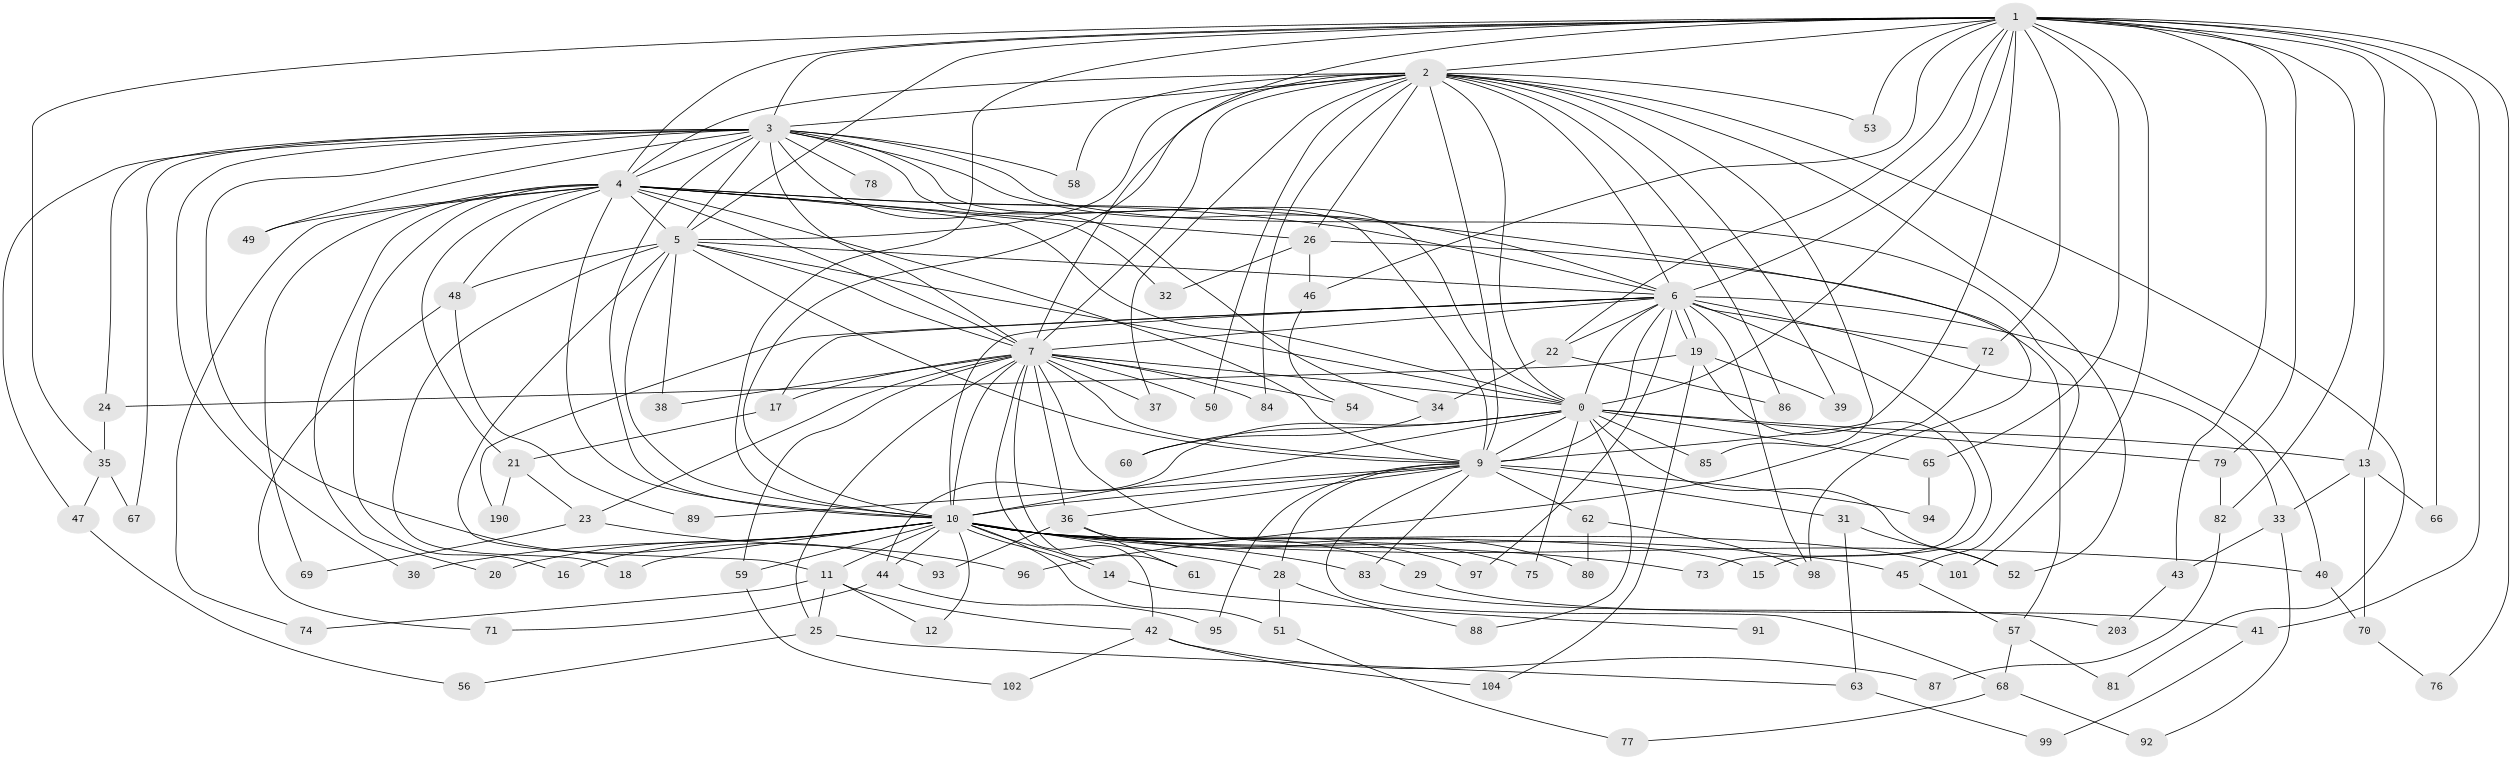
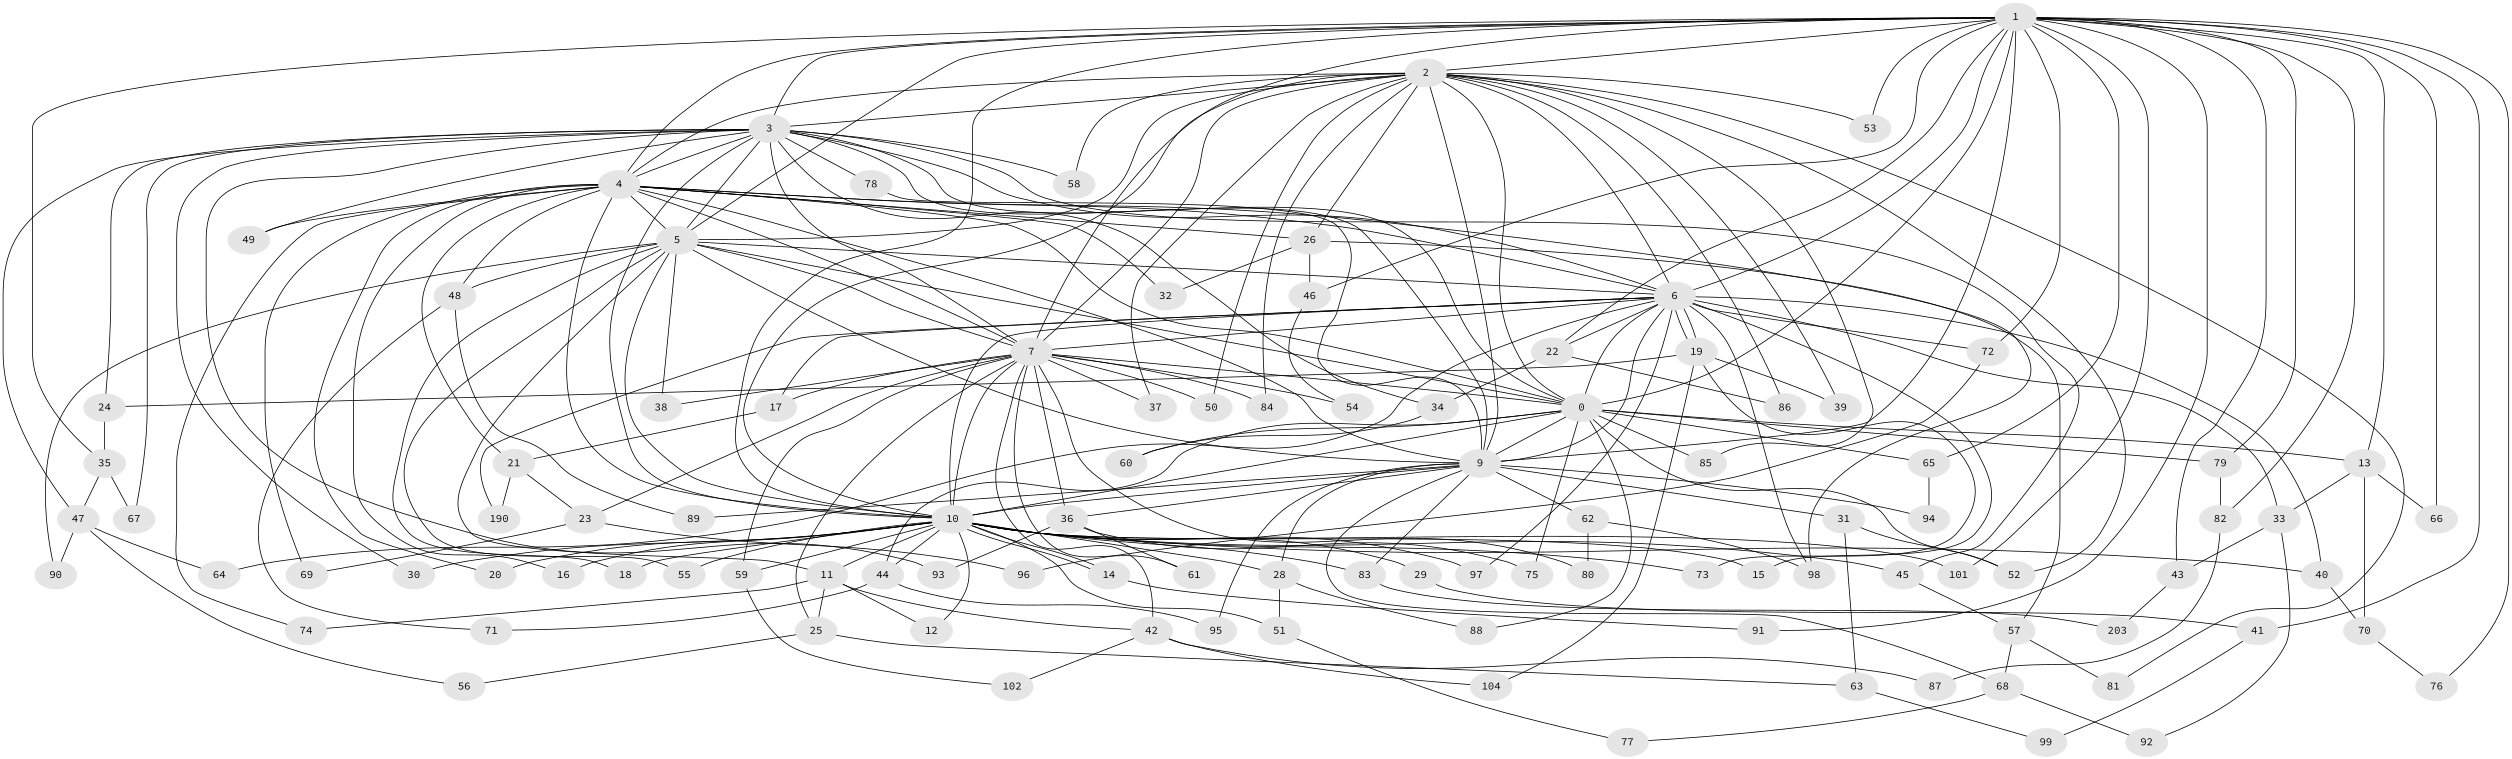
none -> (2200, 388)
(1177, 435) -> (1351, 260)
none -> (56, 575)
none -> (219, 575)
none -> (684, 575)
